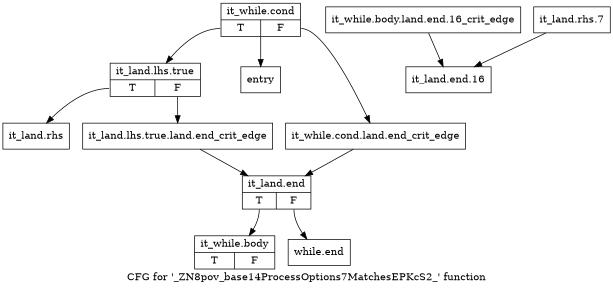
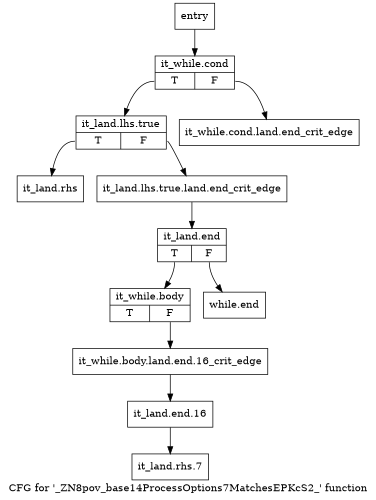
(261, 48) -> (195, 39)
(513, 48) -> (170, 437)
(333, 161) -> none
none -> (170, 332)
